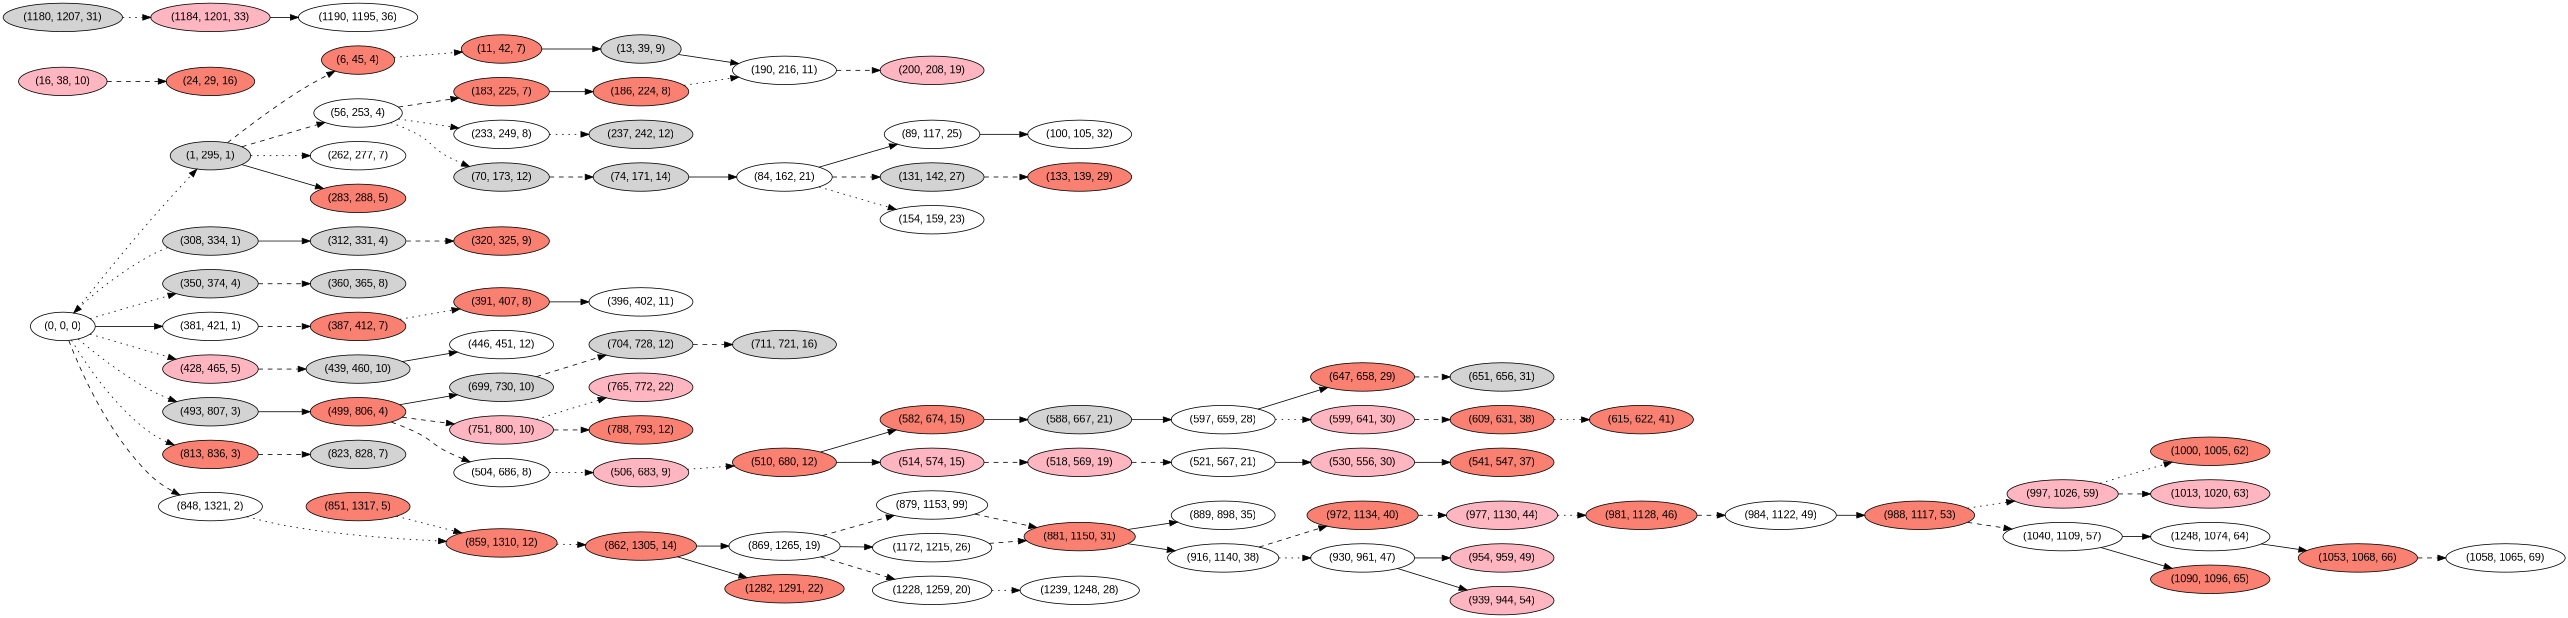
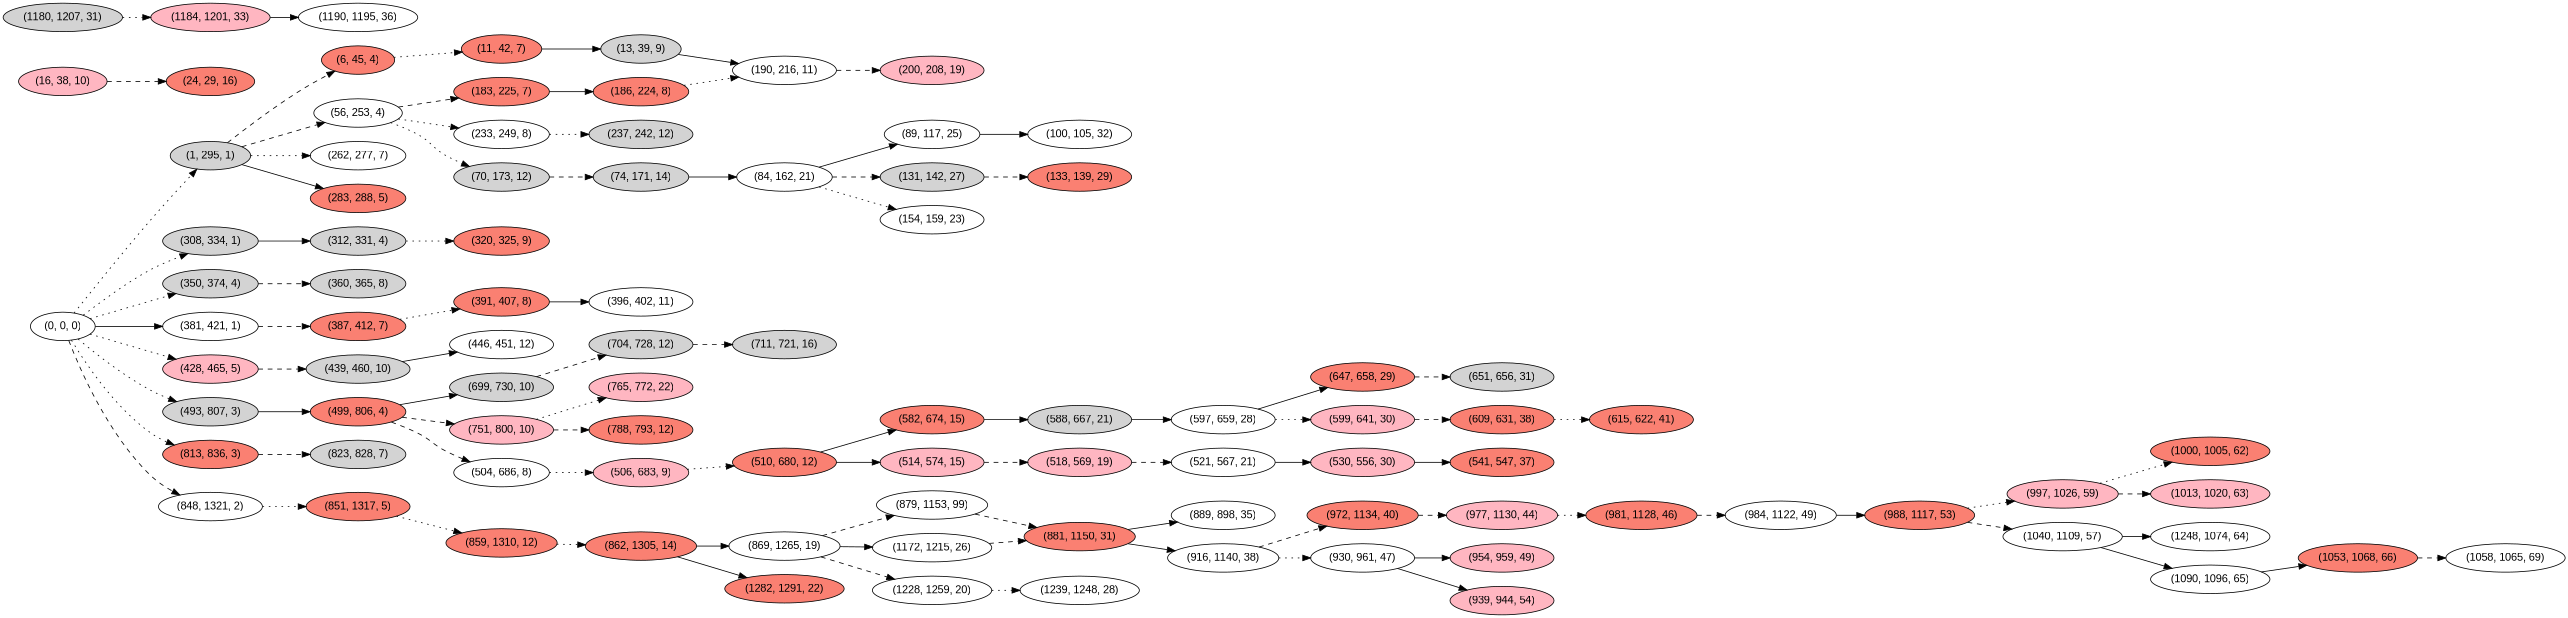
(426, 241) -> (426, 241)
(121, 274) -> (130, 282)
(342, 534) -> (280, 507)
(2280, 547) -> (2280, 569)
(2210, 579) -> (2210, 579)
